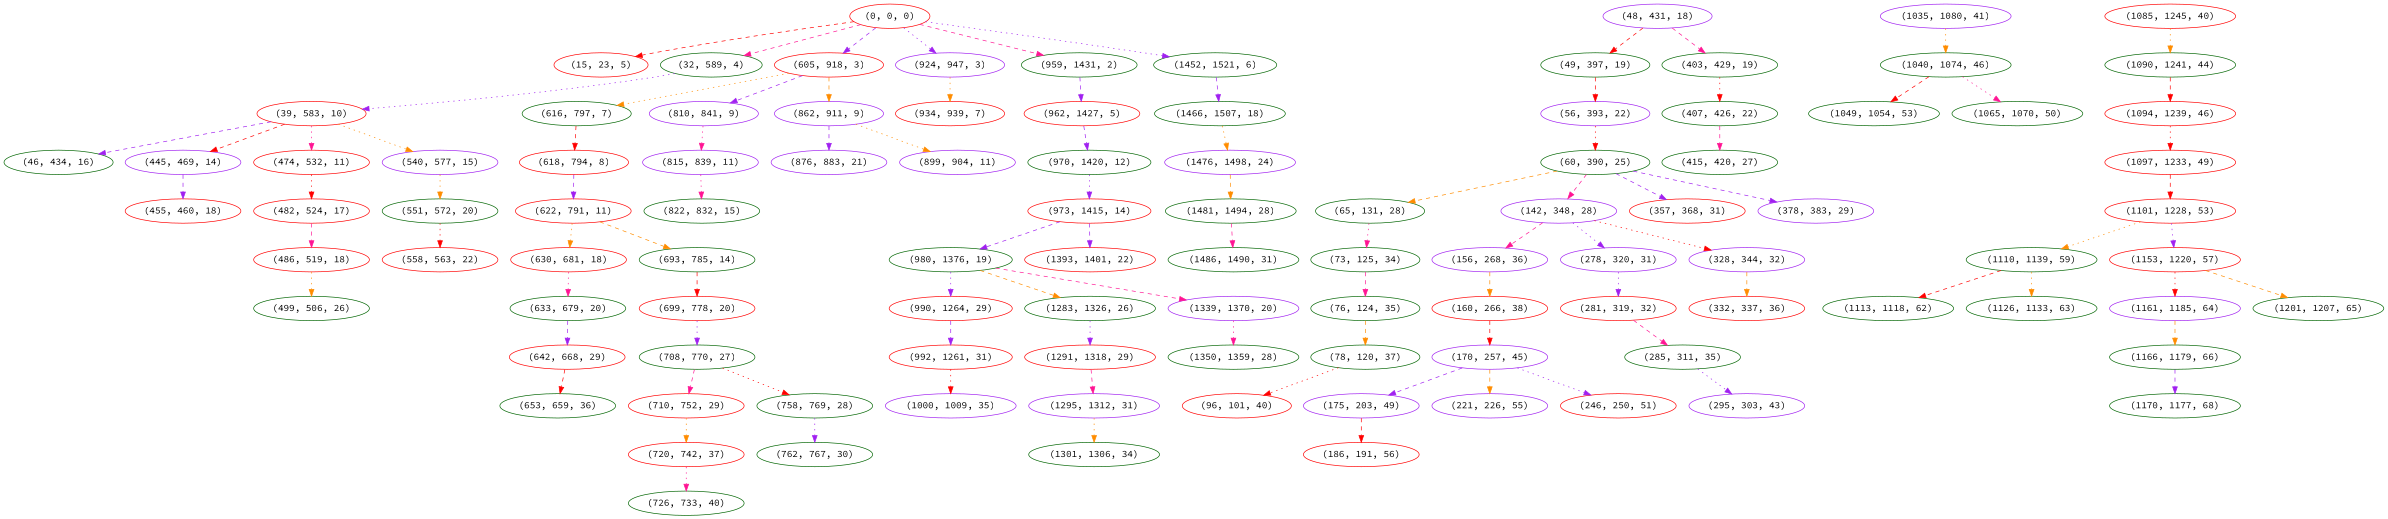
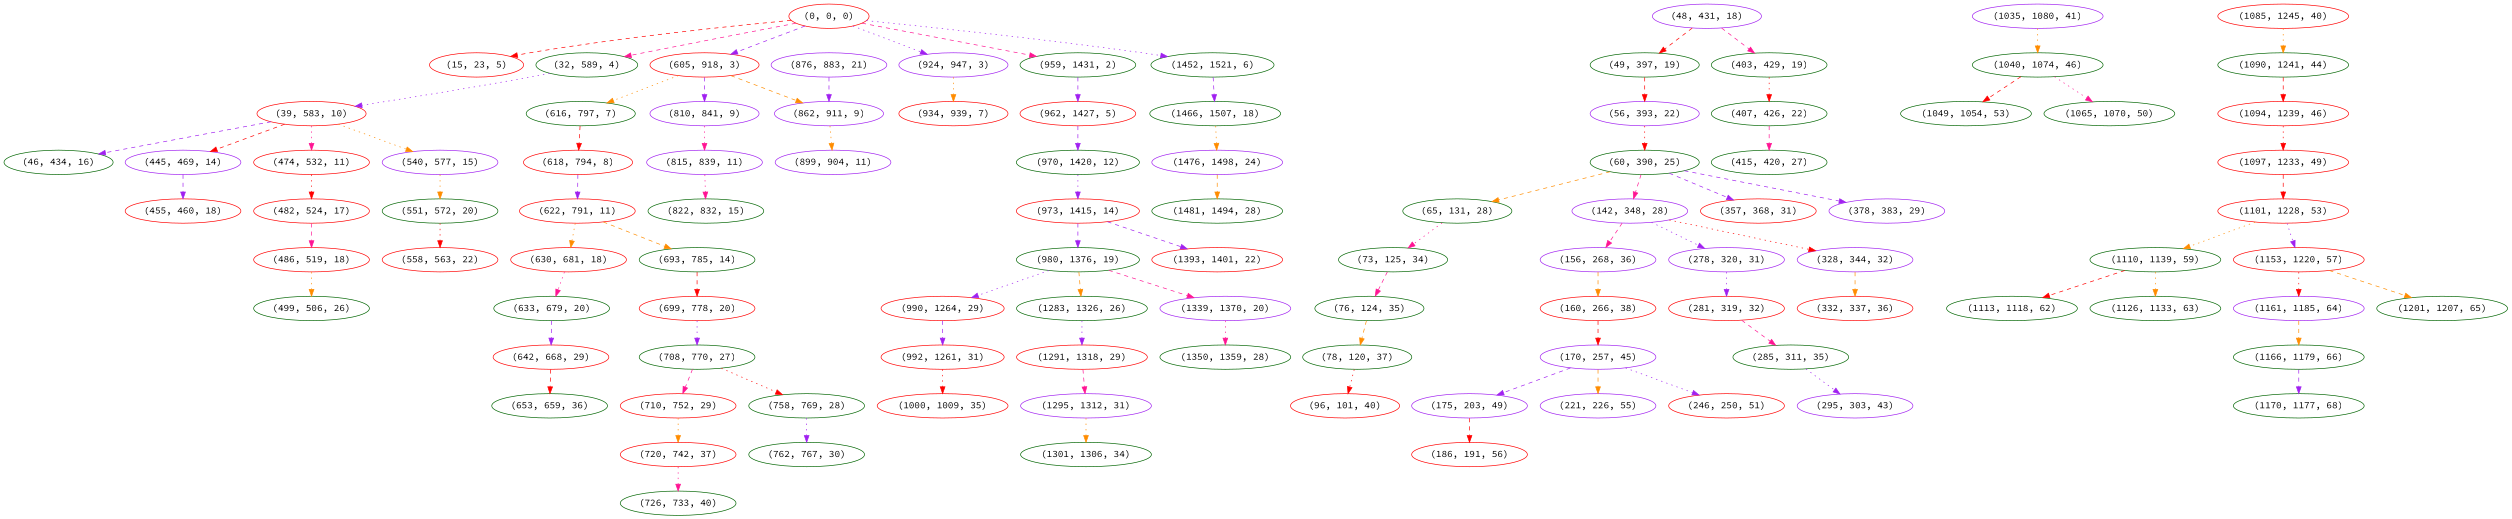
(829, 135) -> (829, 86)
(1233, 260) -> none
(951, 406) -> (943, 406)
